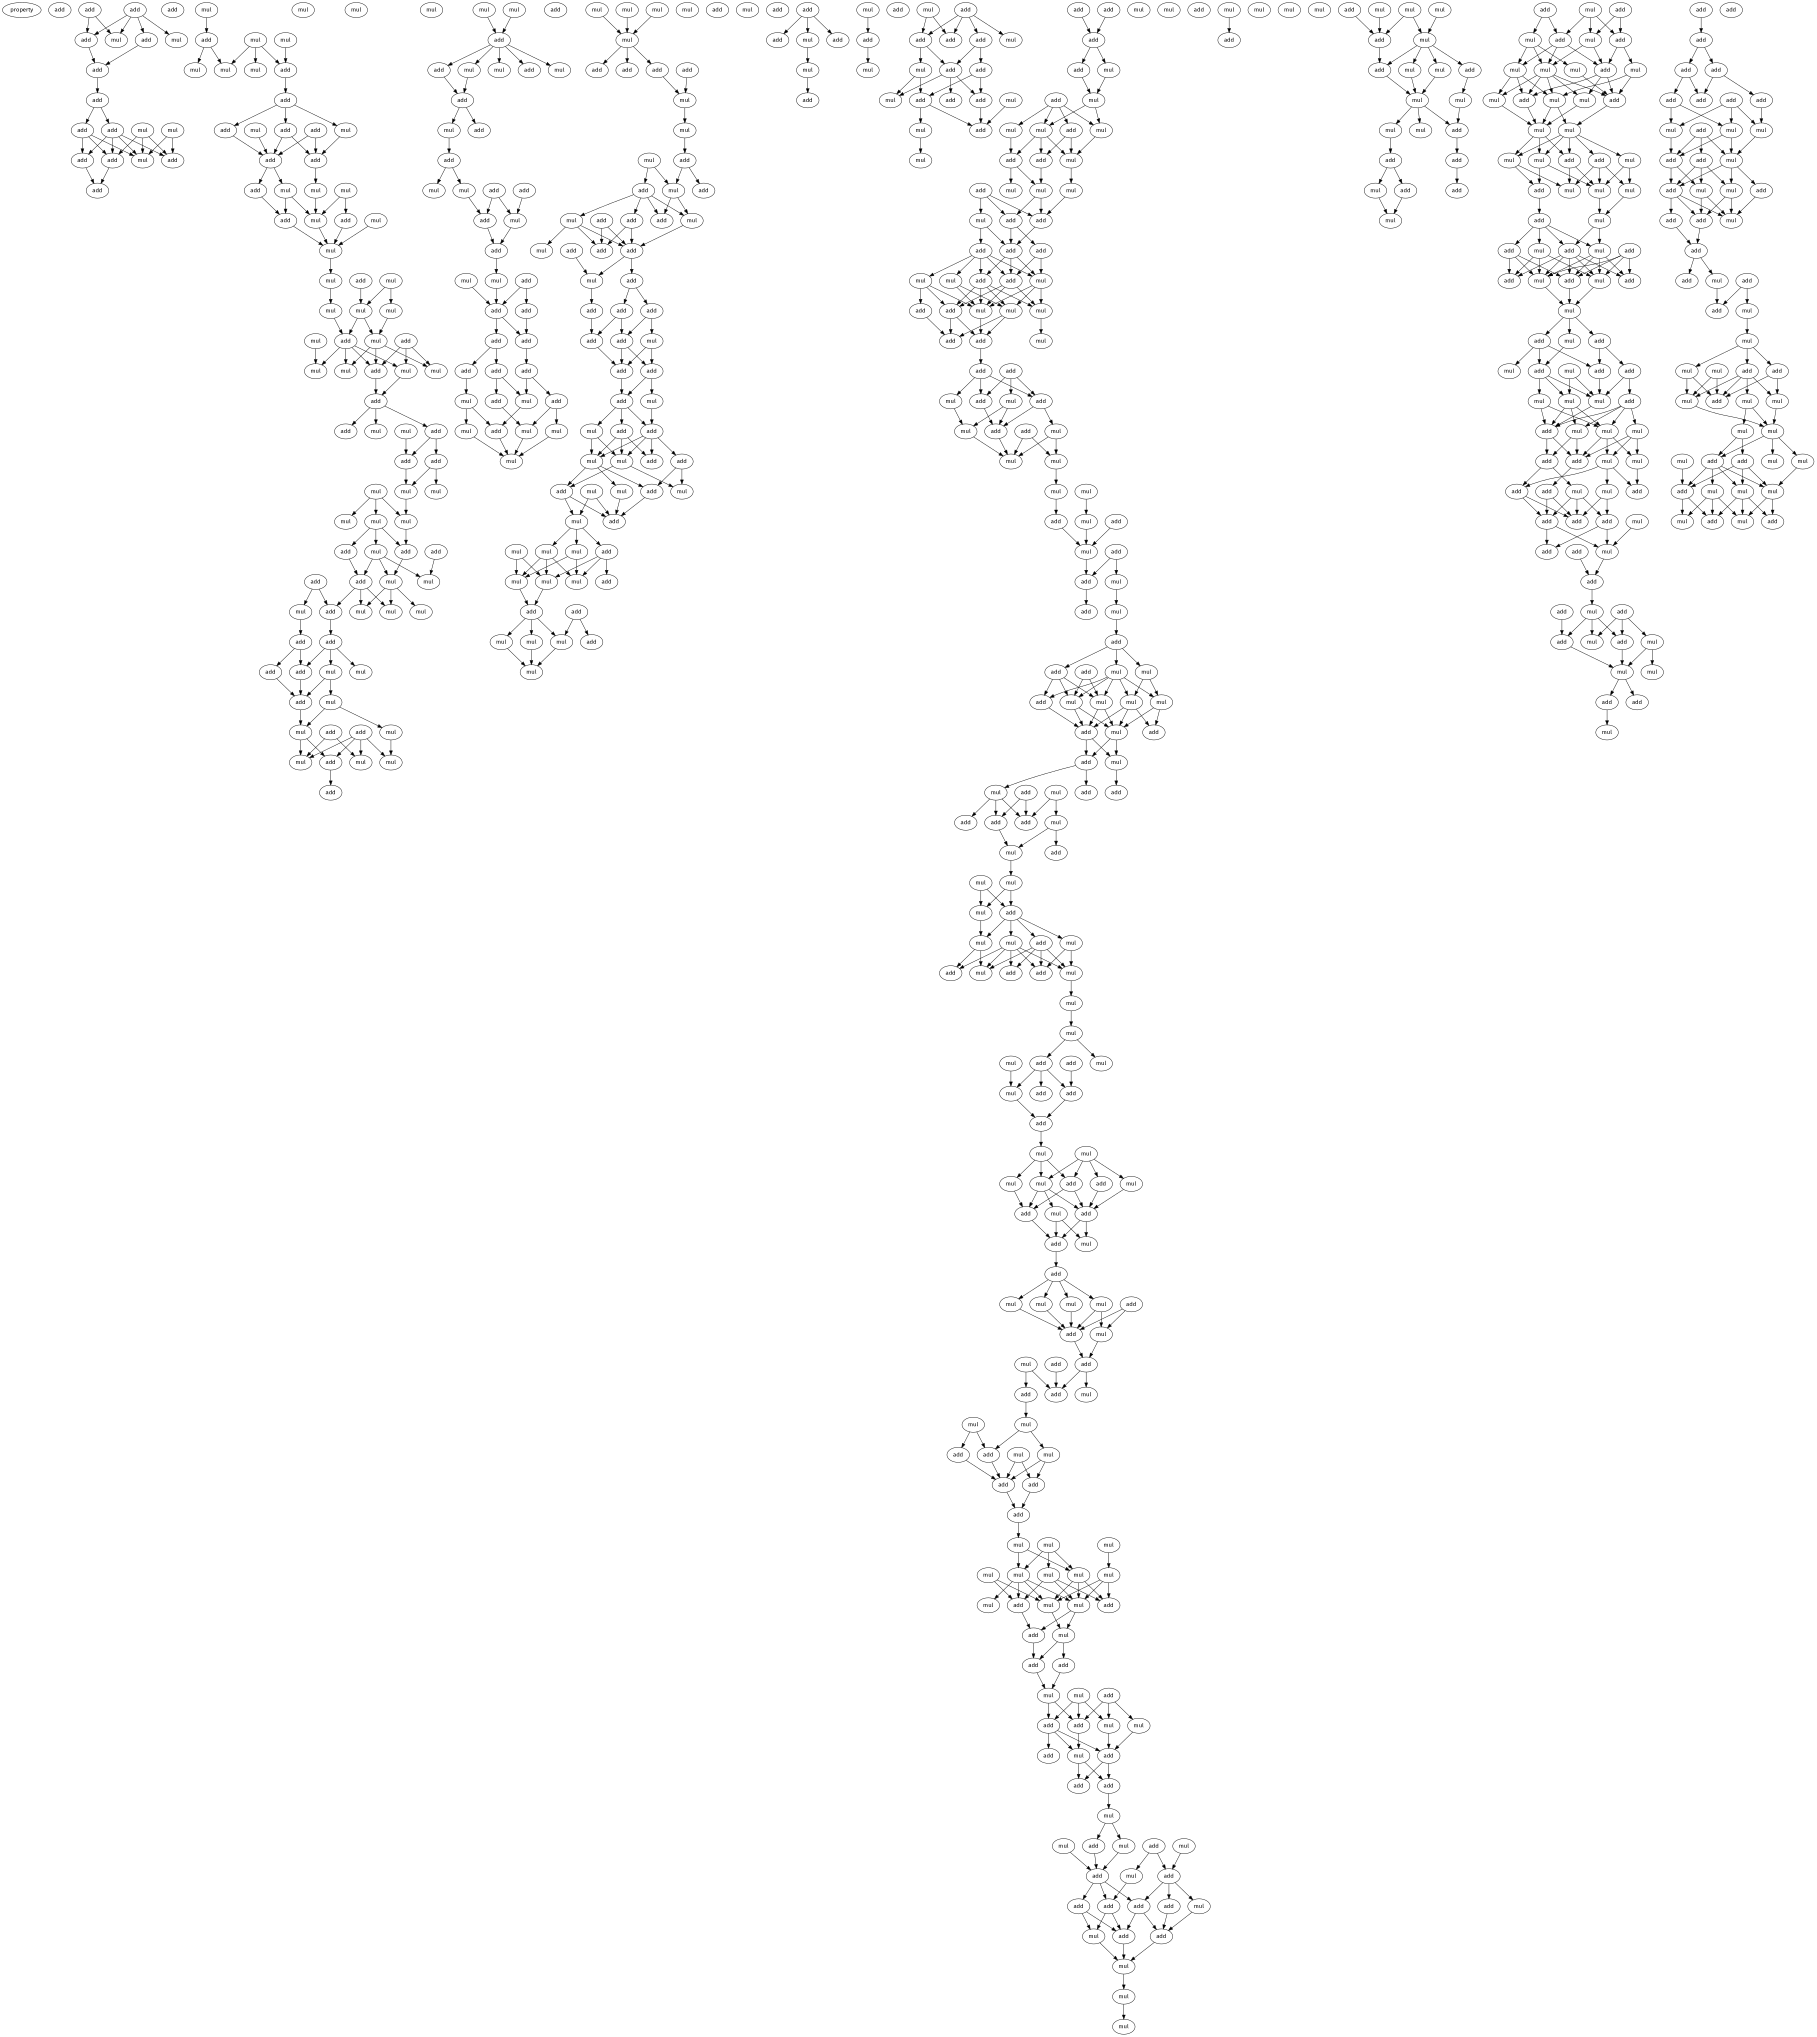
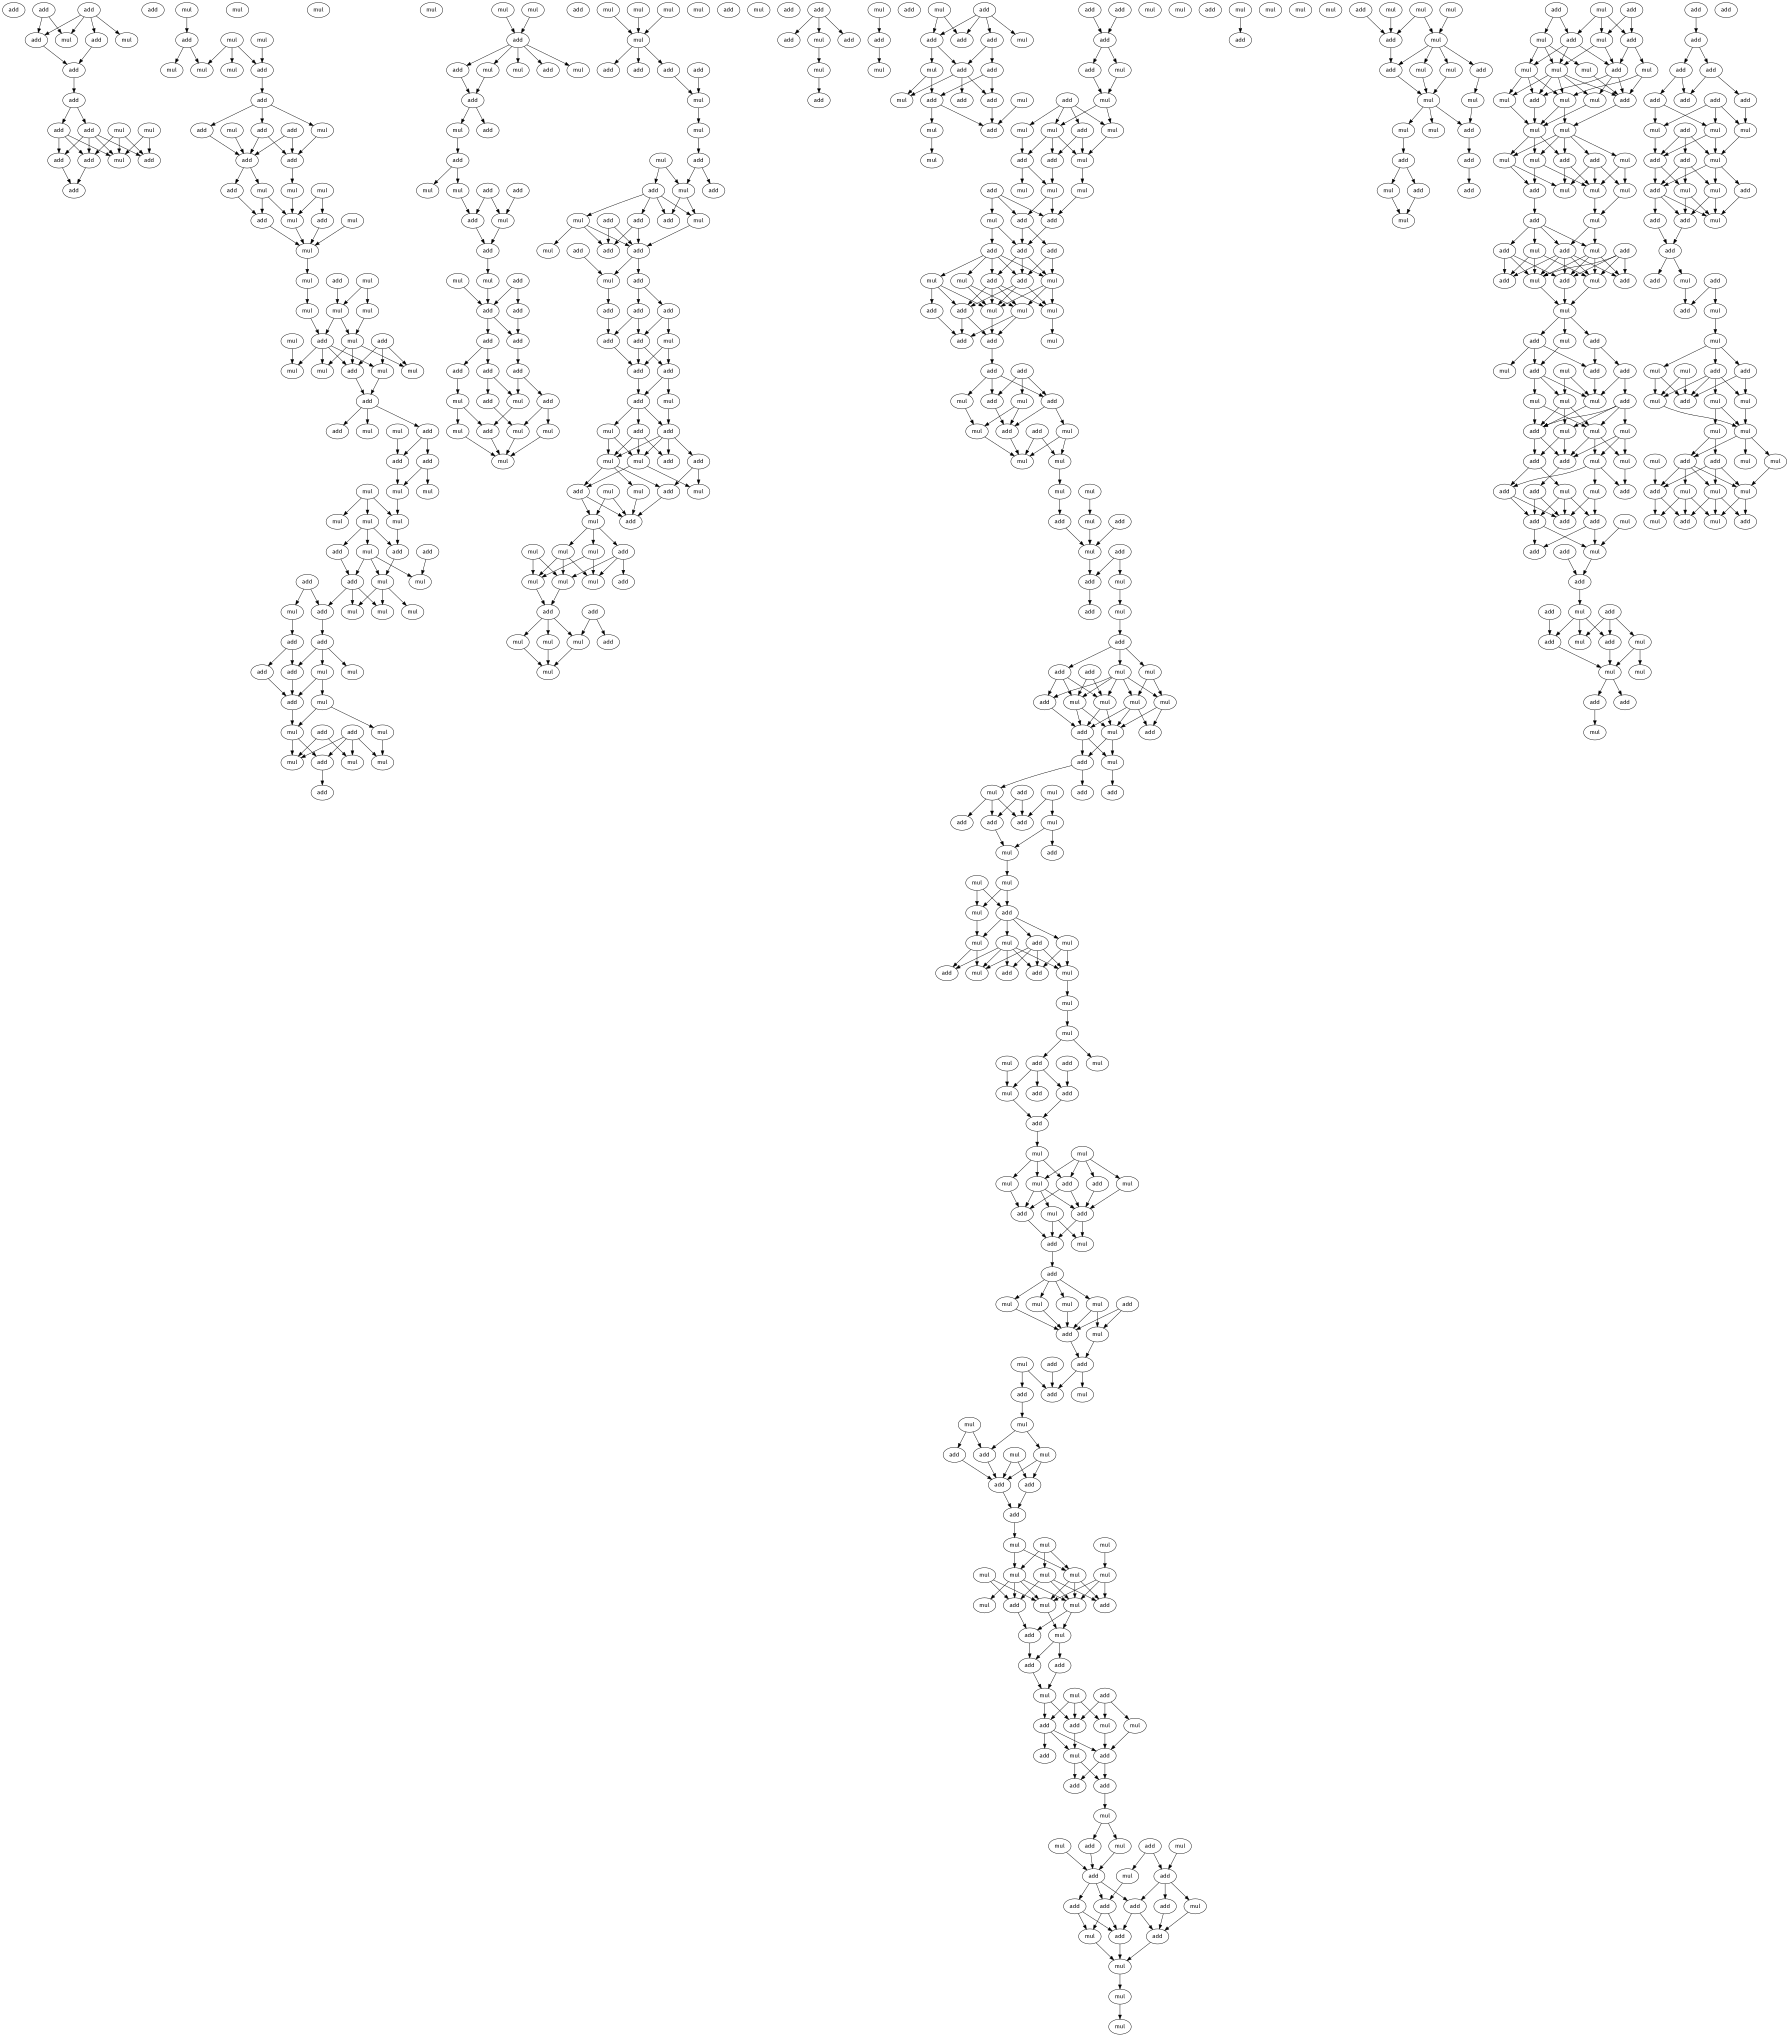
(22, 10) -> none
